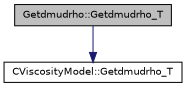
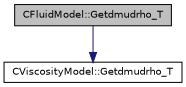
(93, 15) -> (93, 15)
